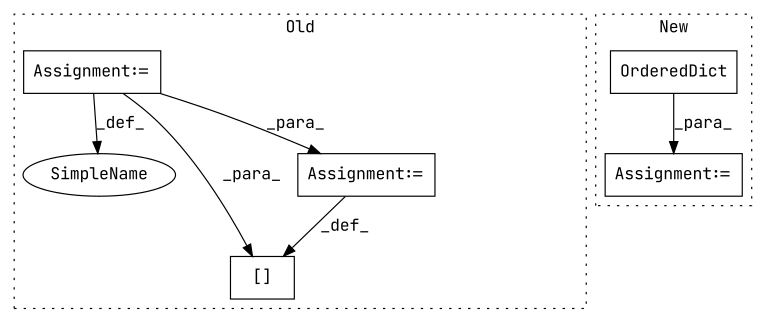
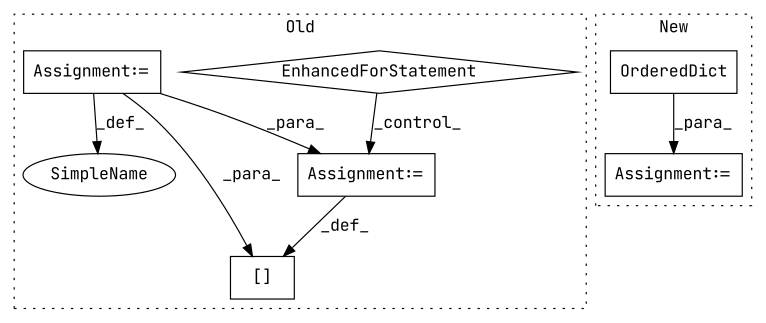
none -> (379, 72)
